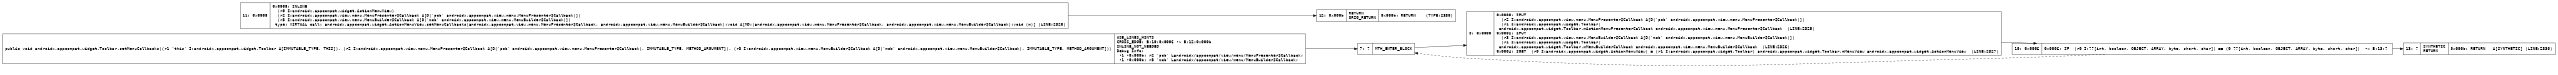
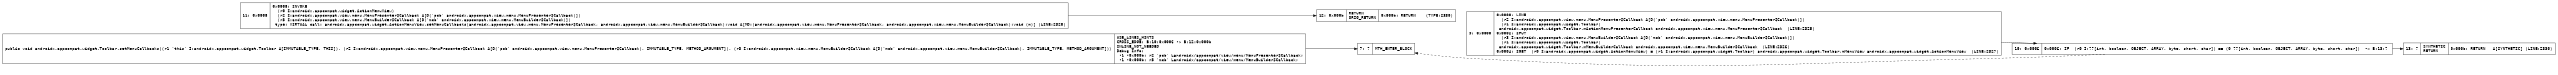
(292, 6) -> (292, 6)
(1514, 15) -> (1514, 15)
(1439, 46) -> none
